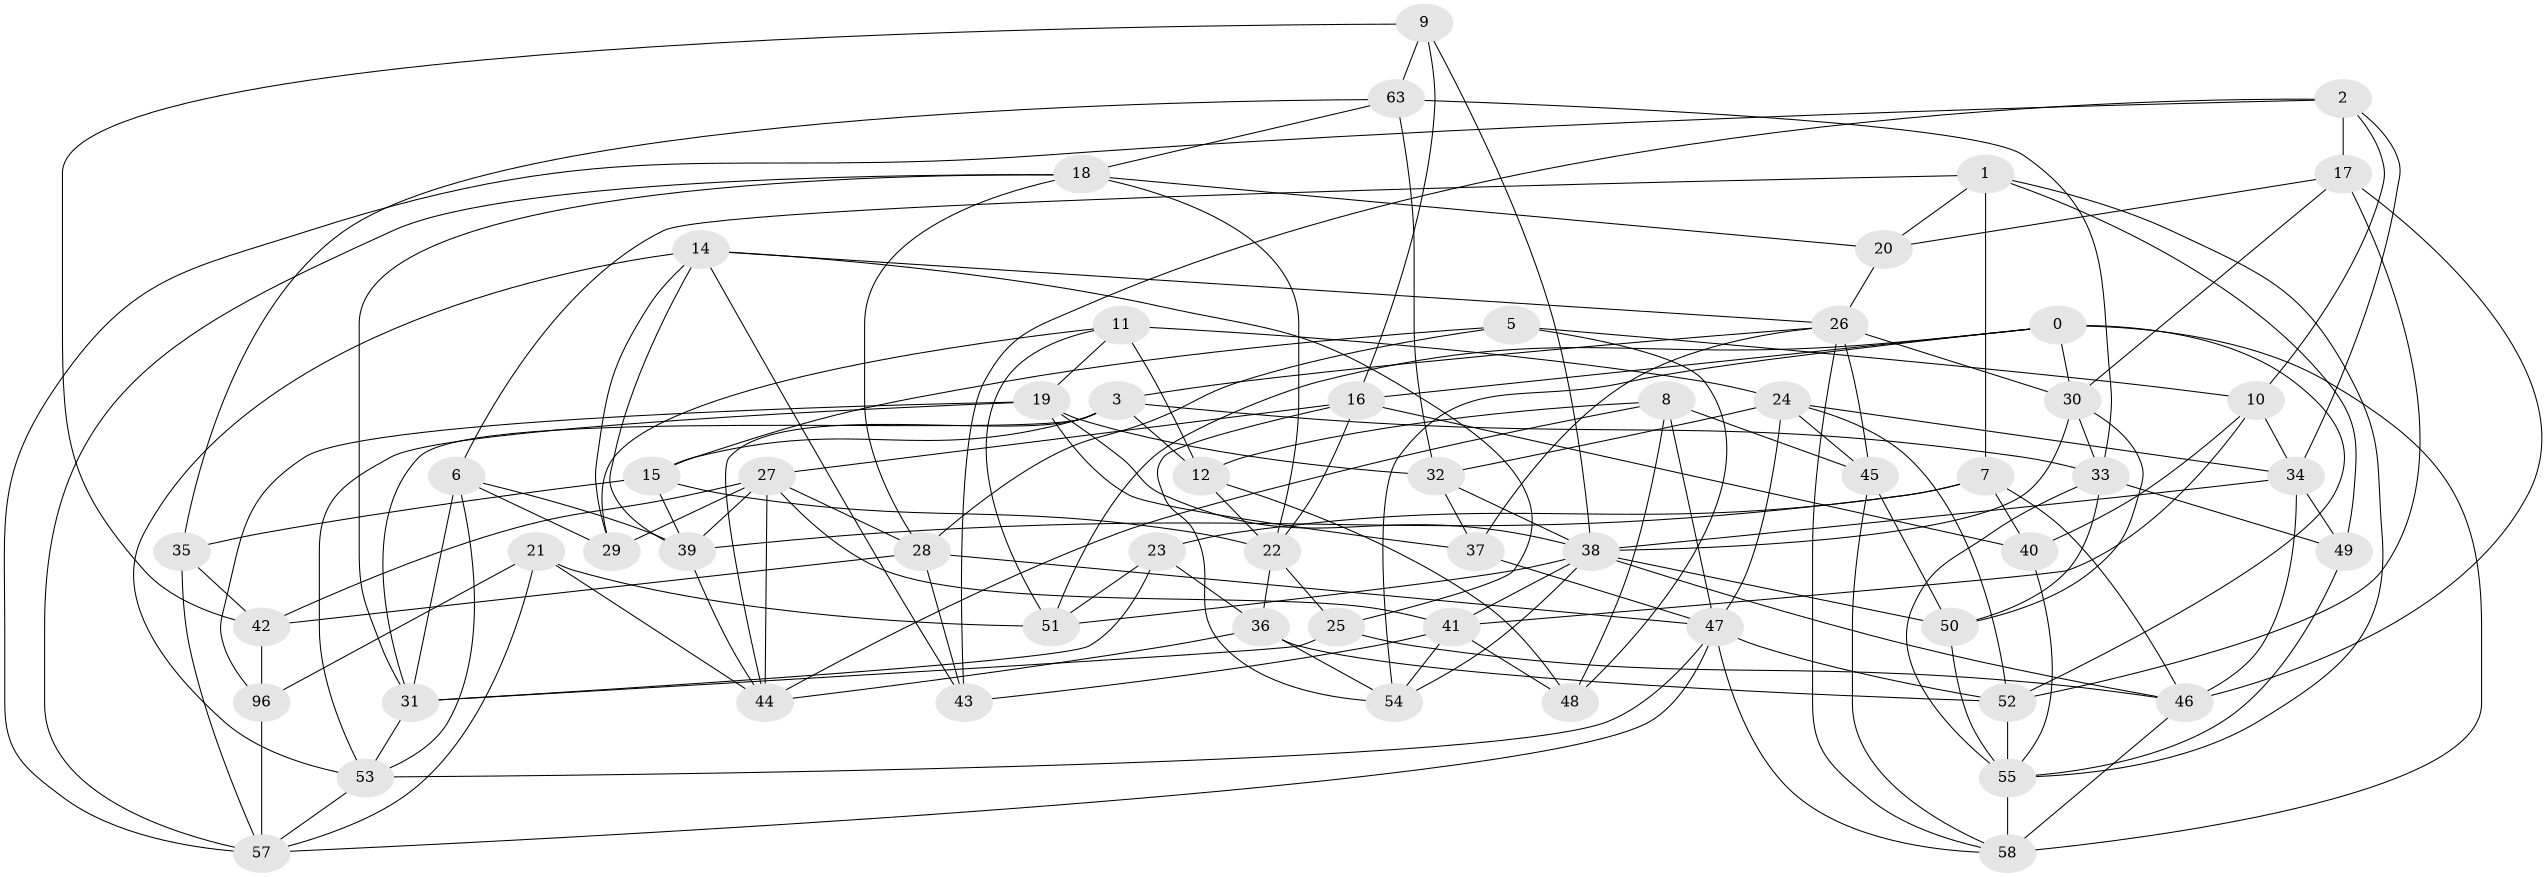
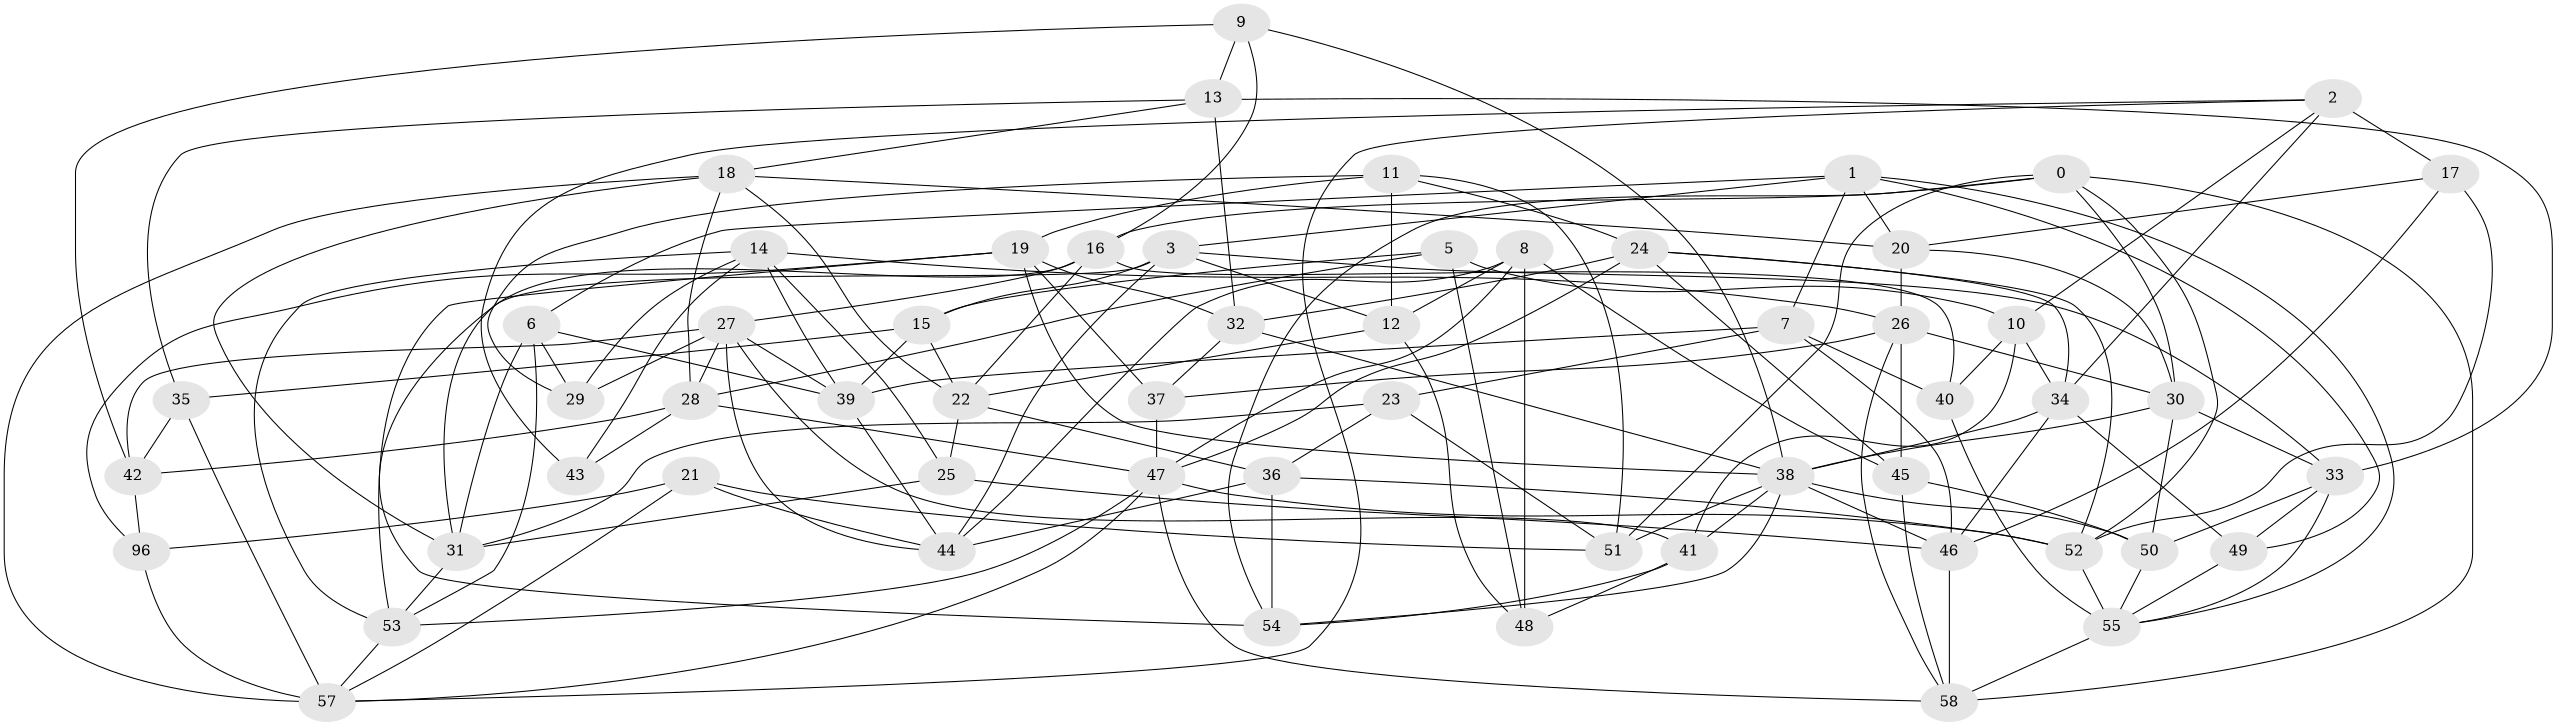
(1396, 99) -> (1213, 99)
(2208, 287) -> (2069, 274)
(1327, 372) -> (1512, 212)
(1210, 672) -> none
